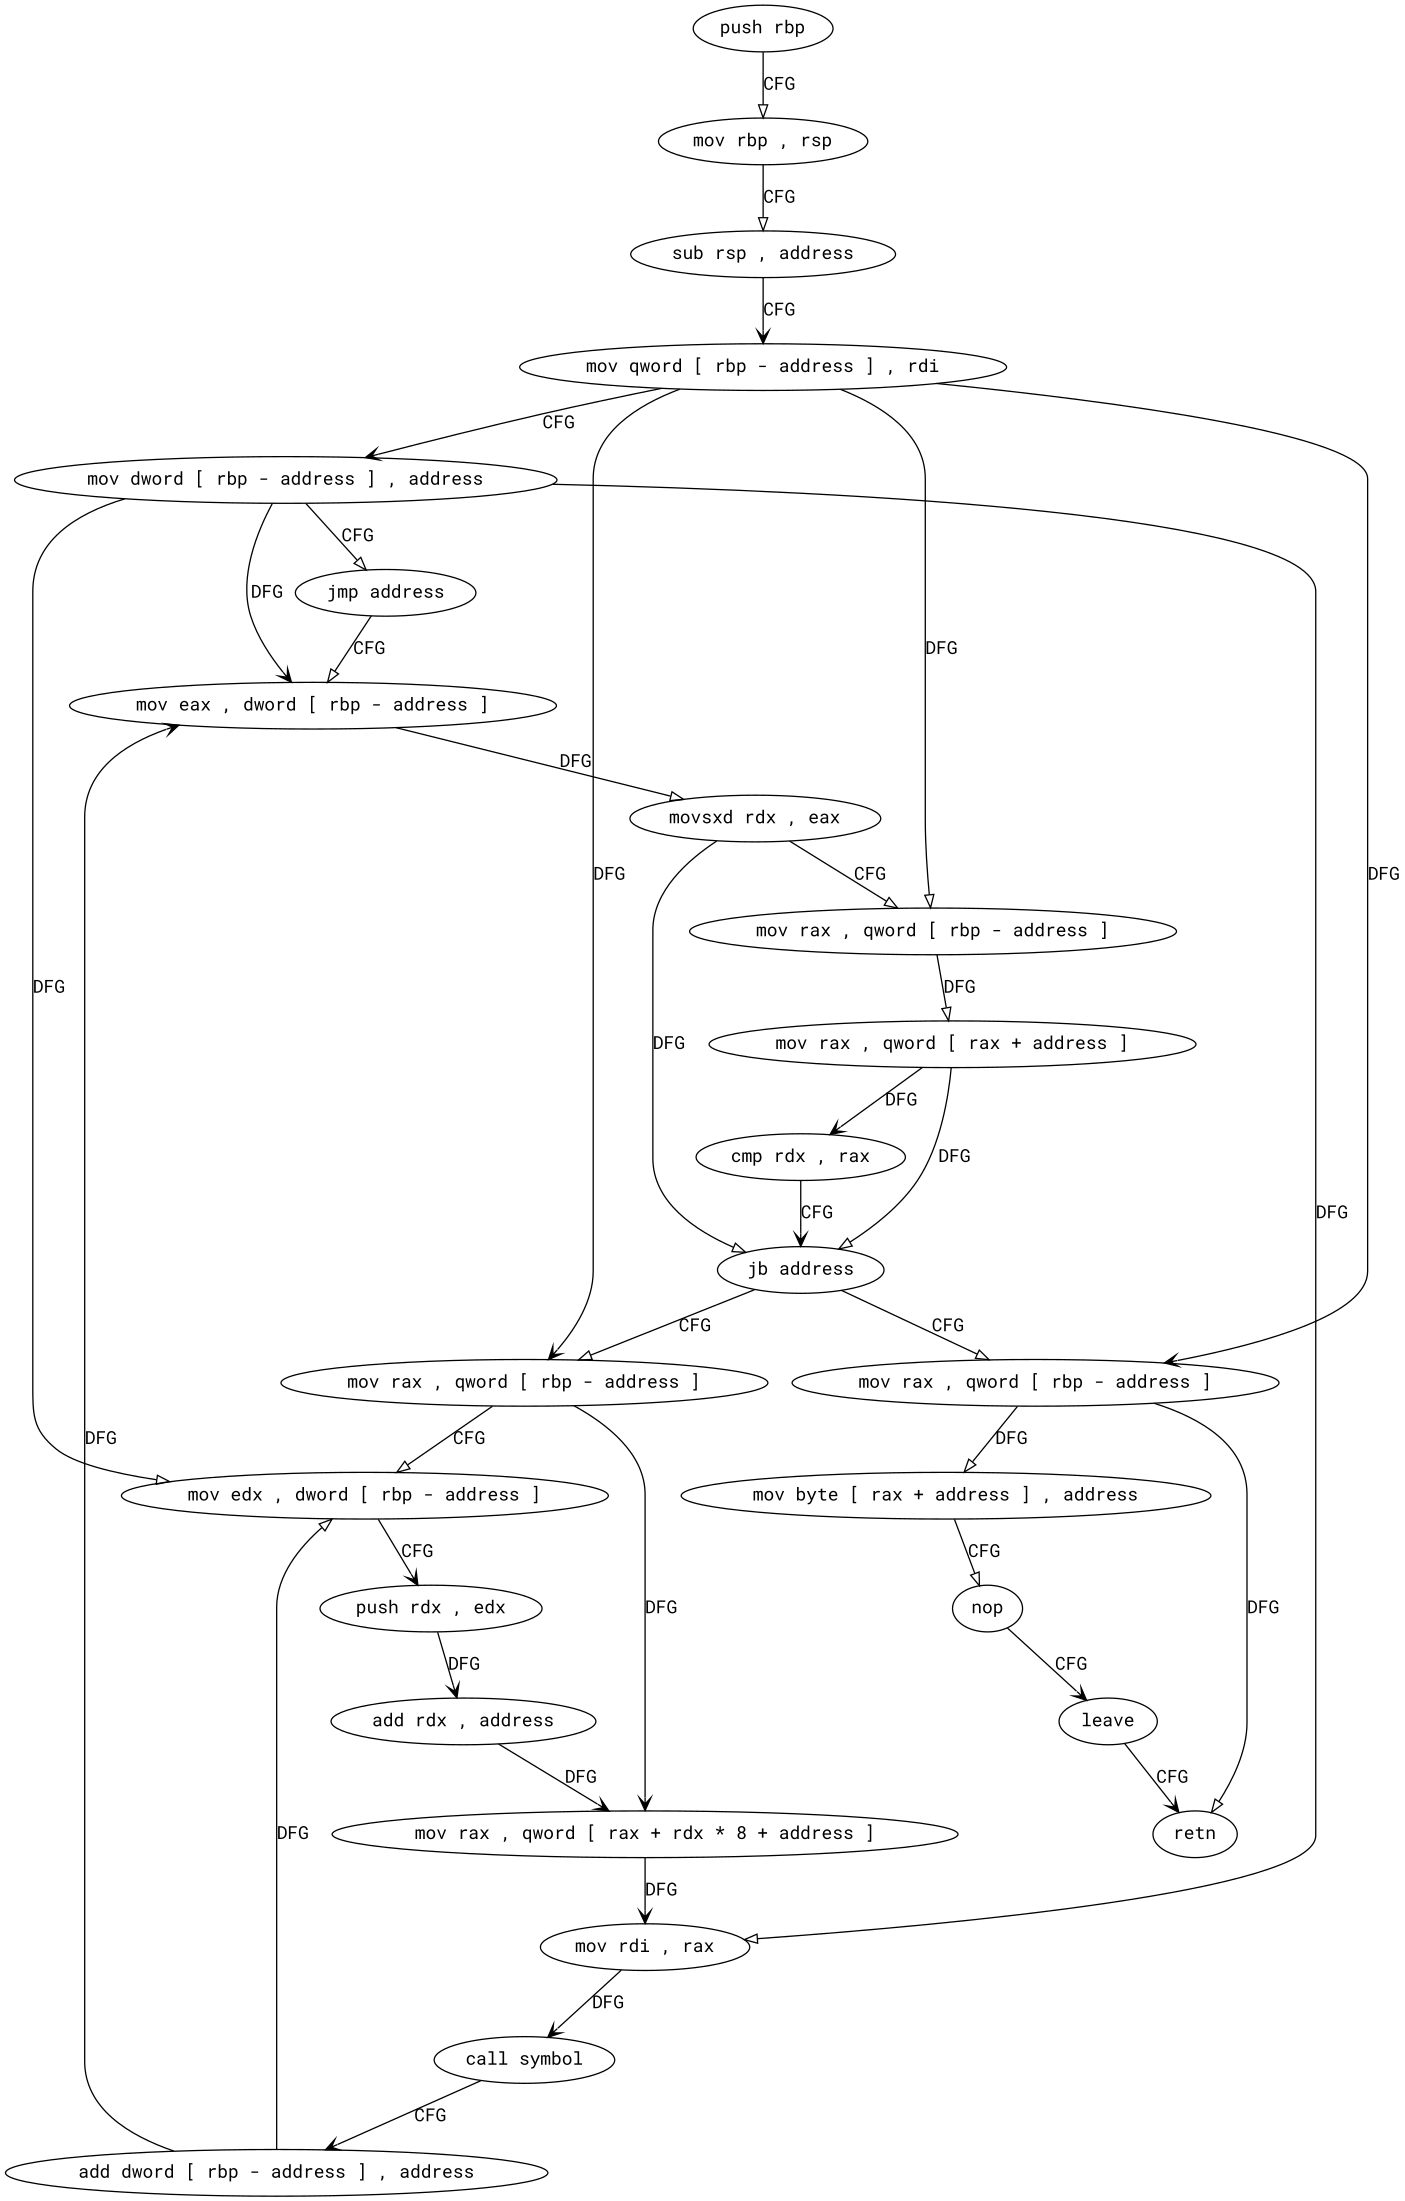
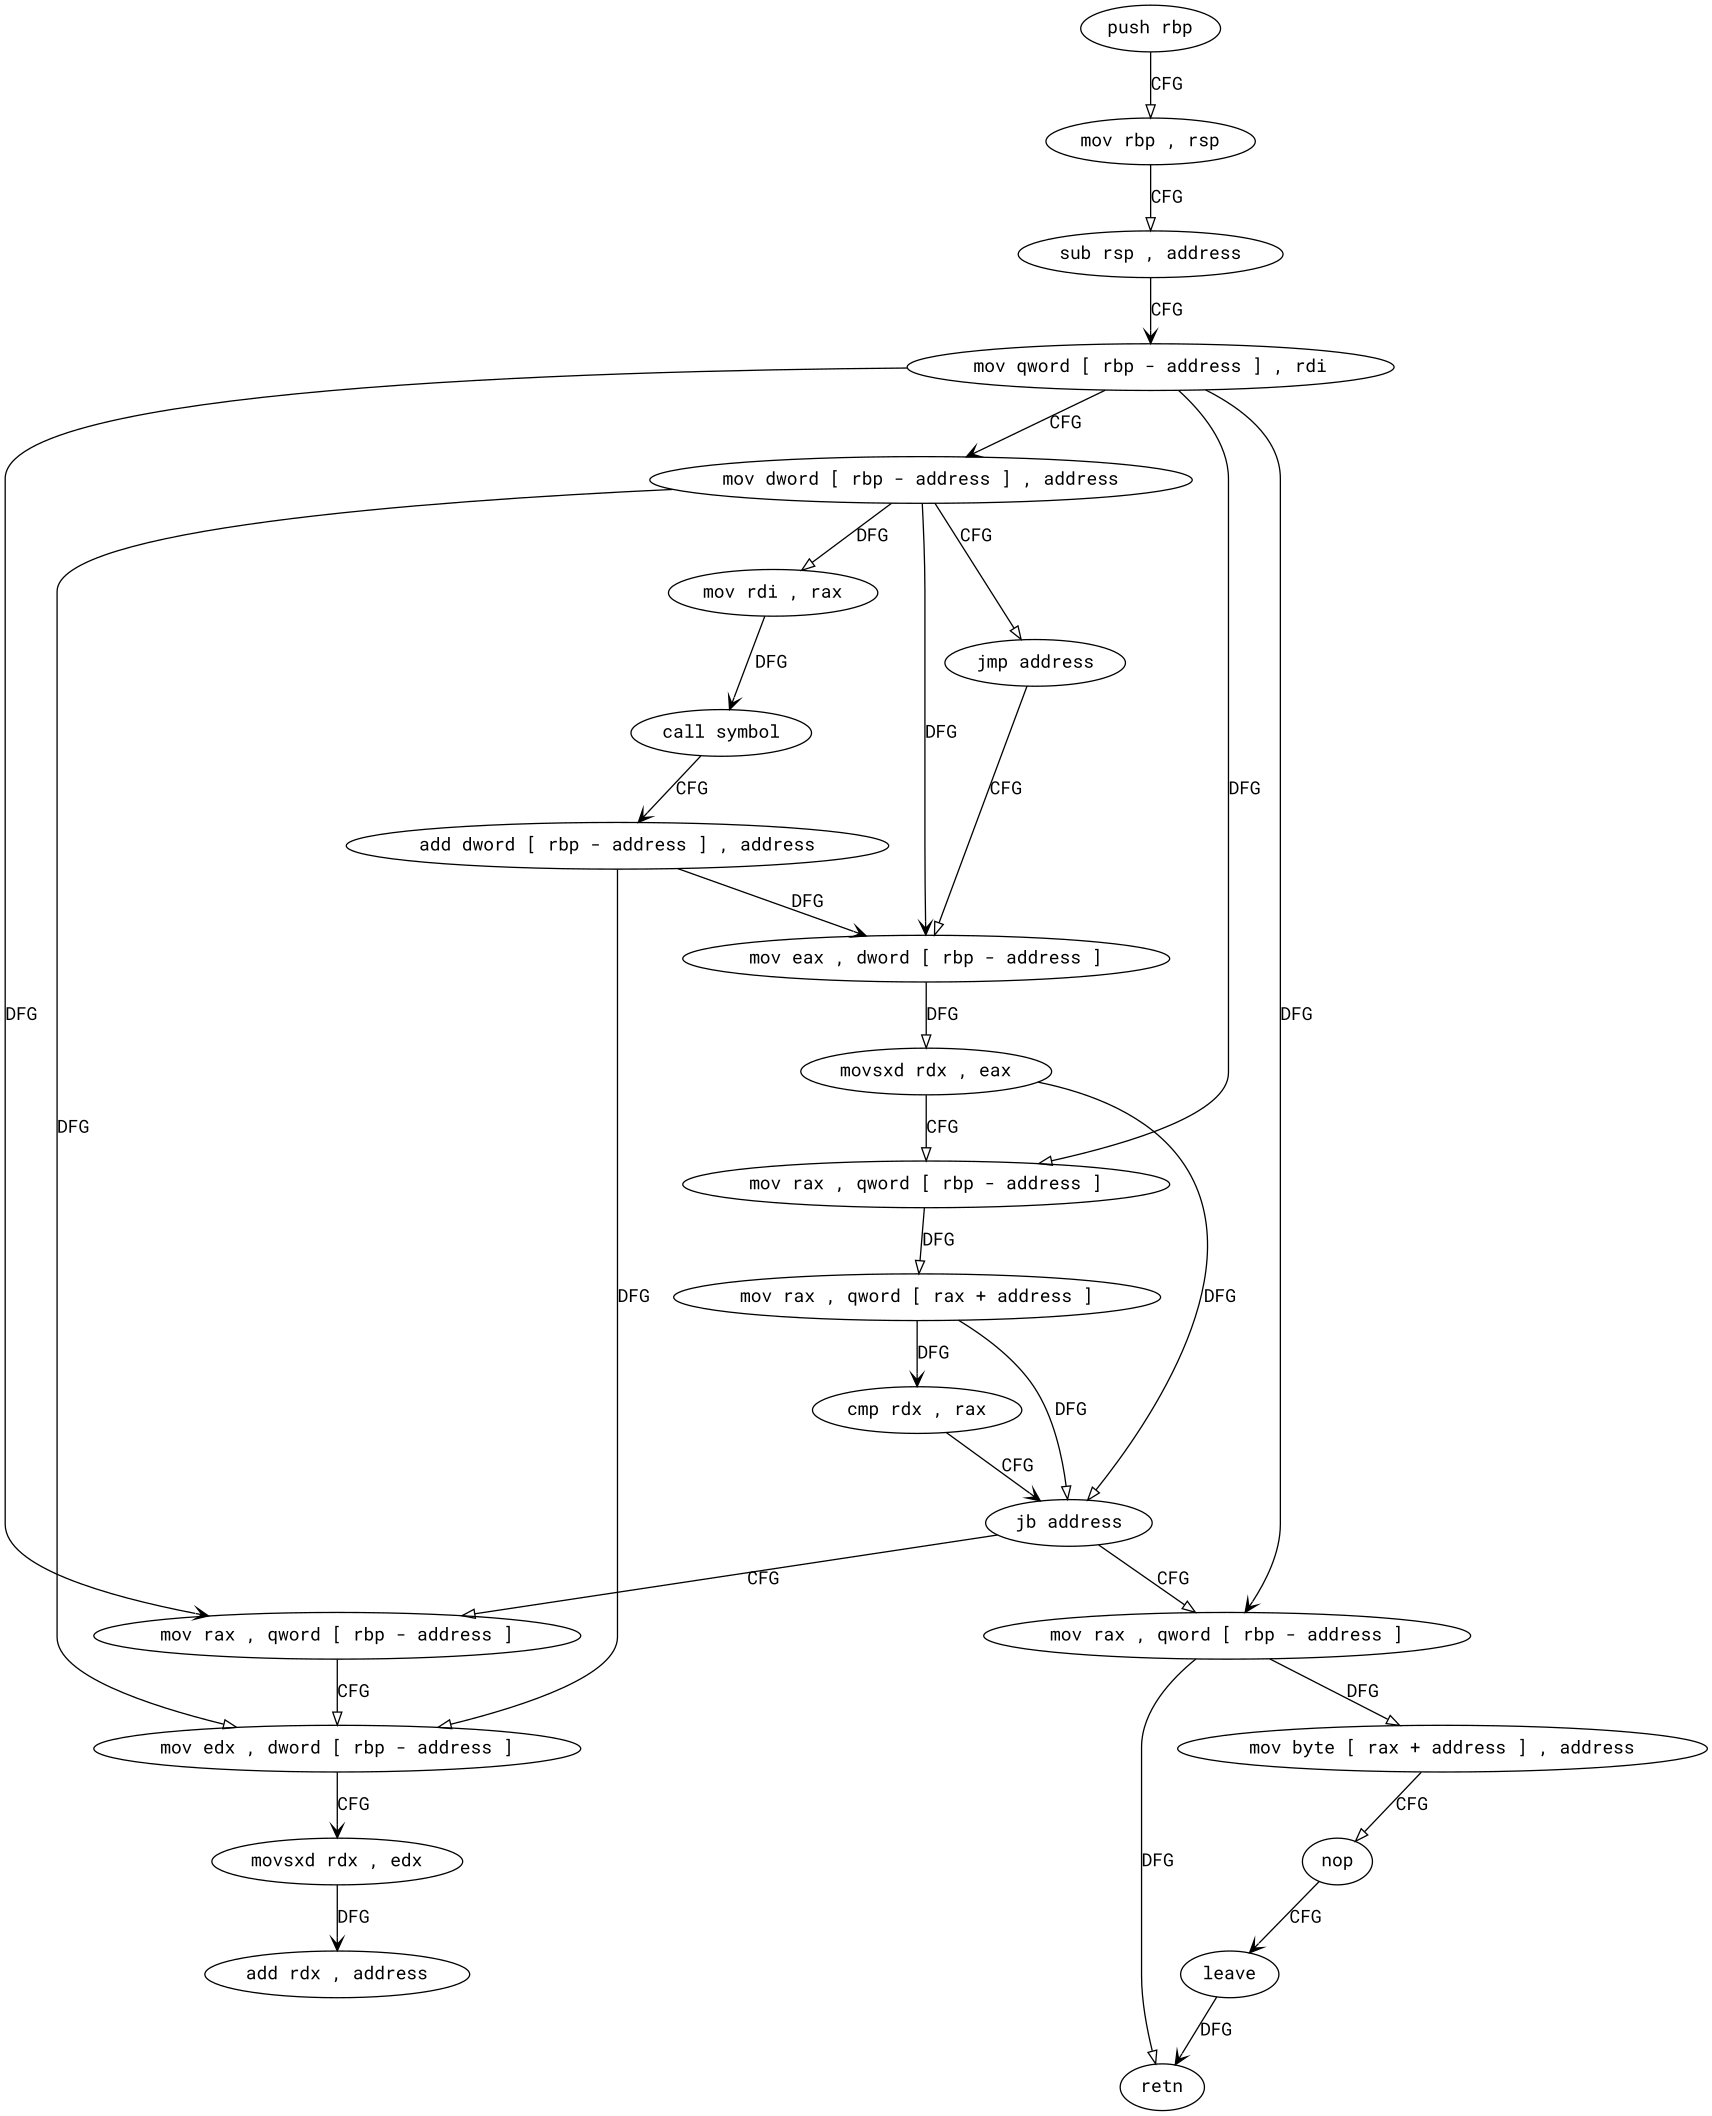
(431, 1609) -> (337, 1862)
(1172, 1778) -> (1216, 2031)
(645, 1834) -> none
